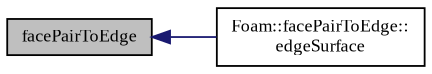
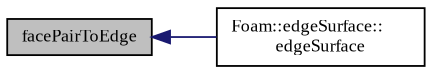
(321, 37) -> (321, 37)
